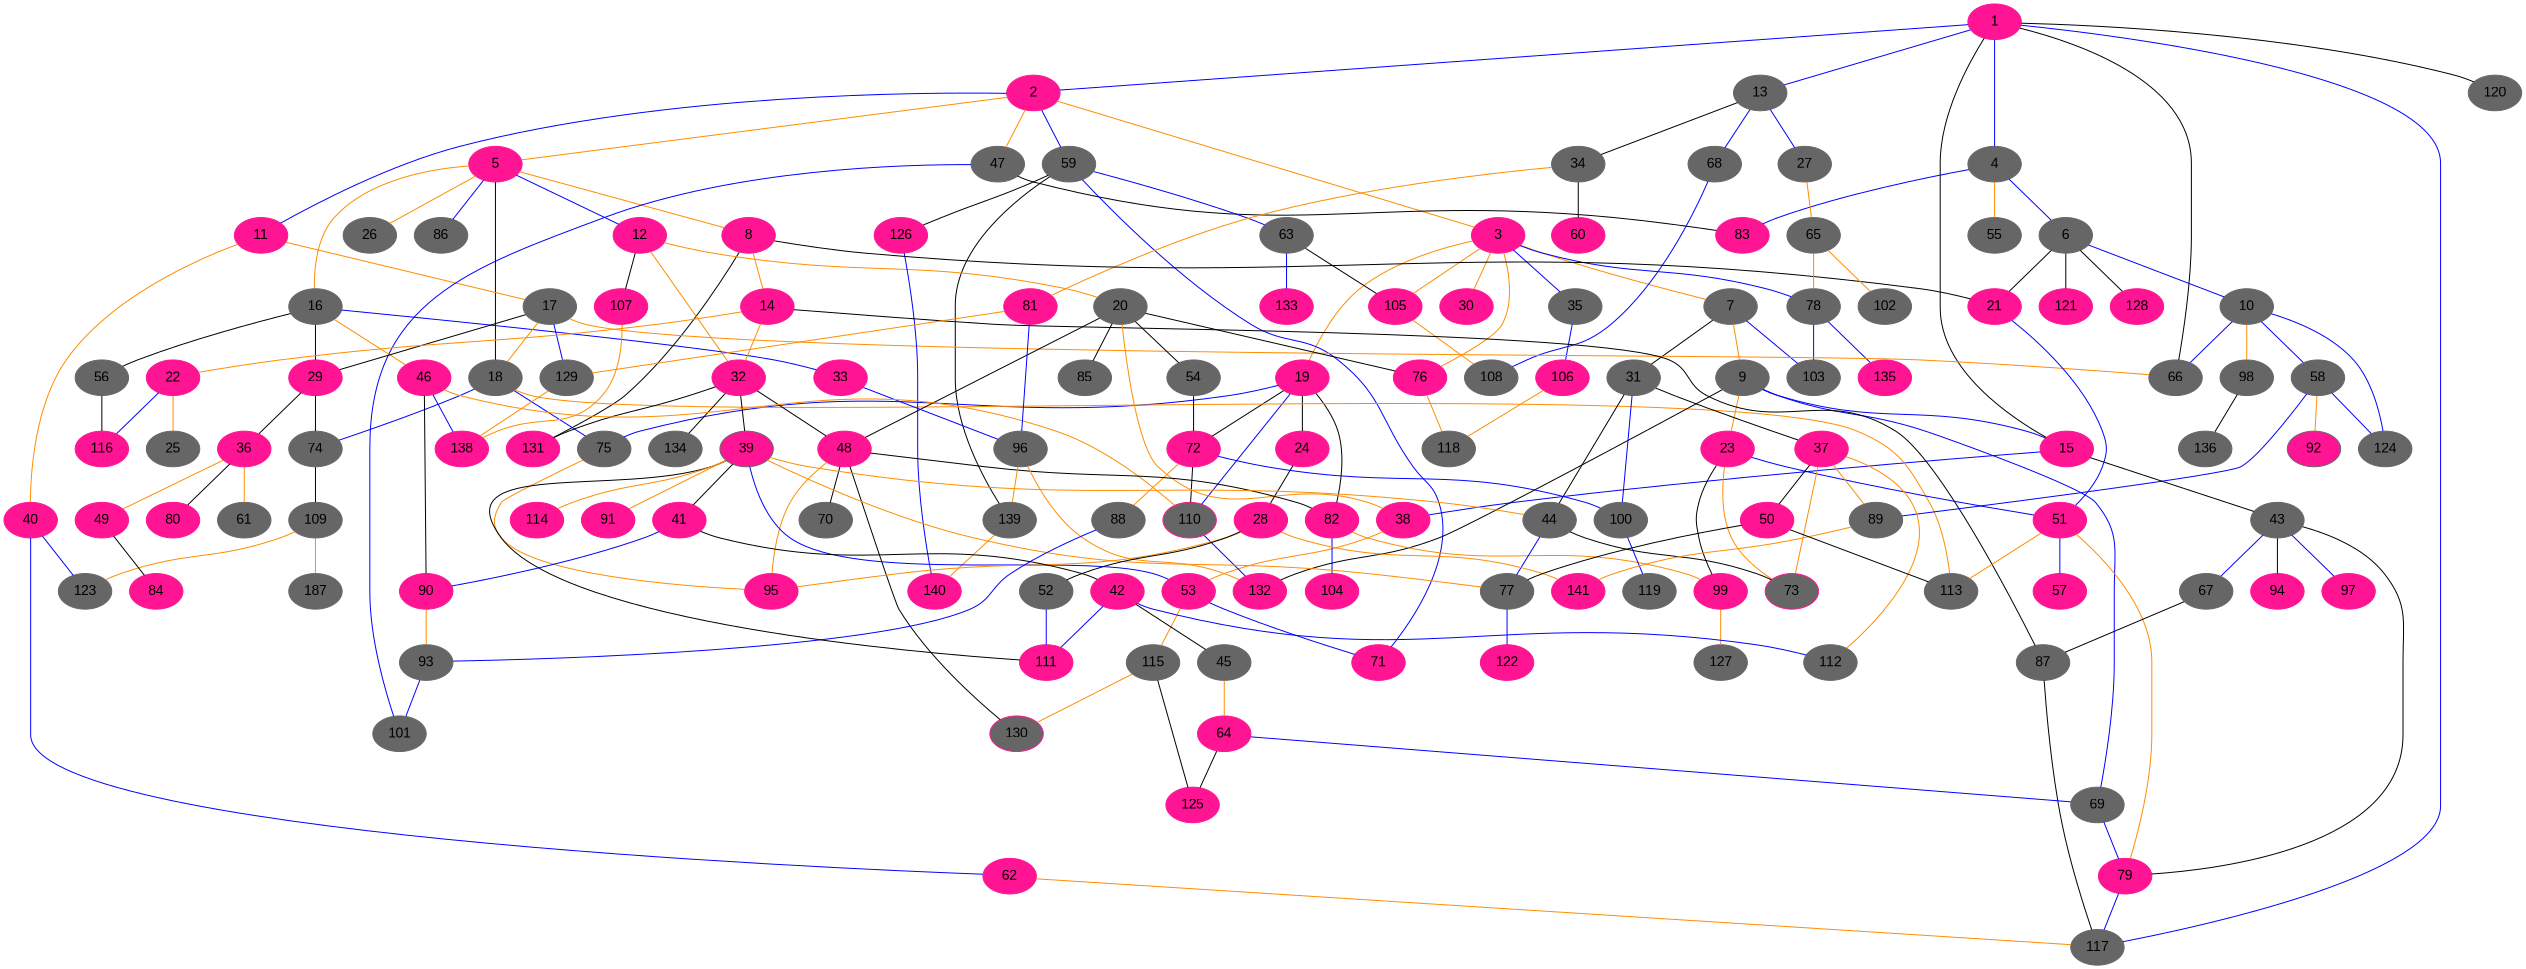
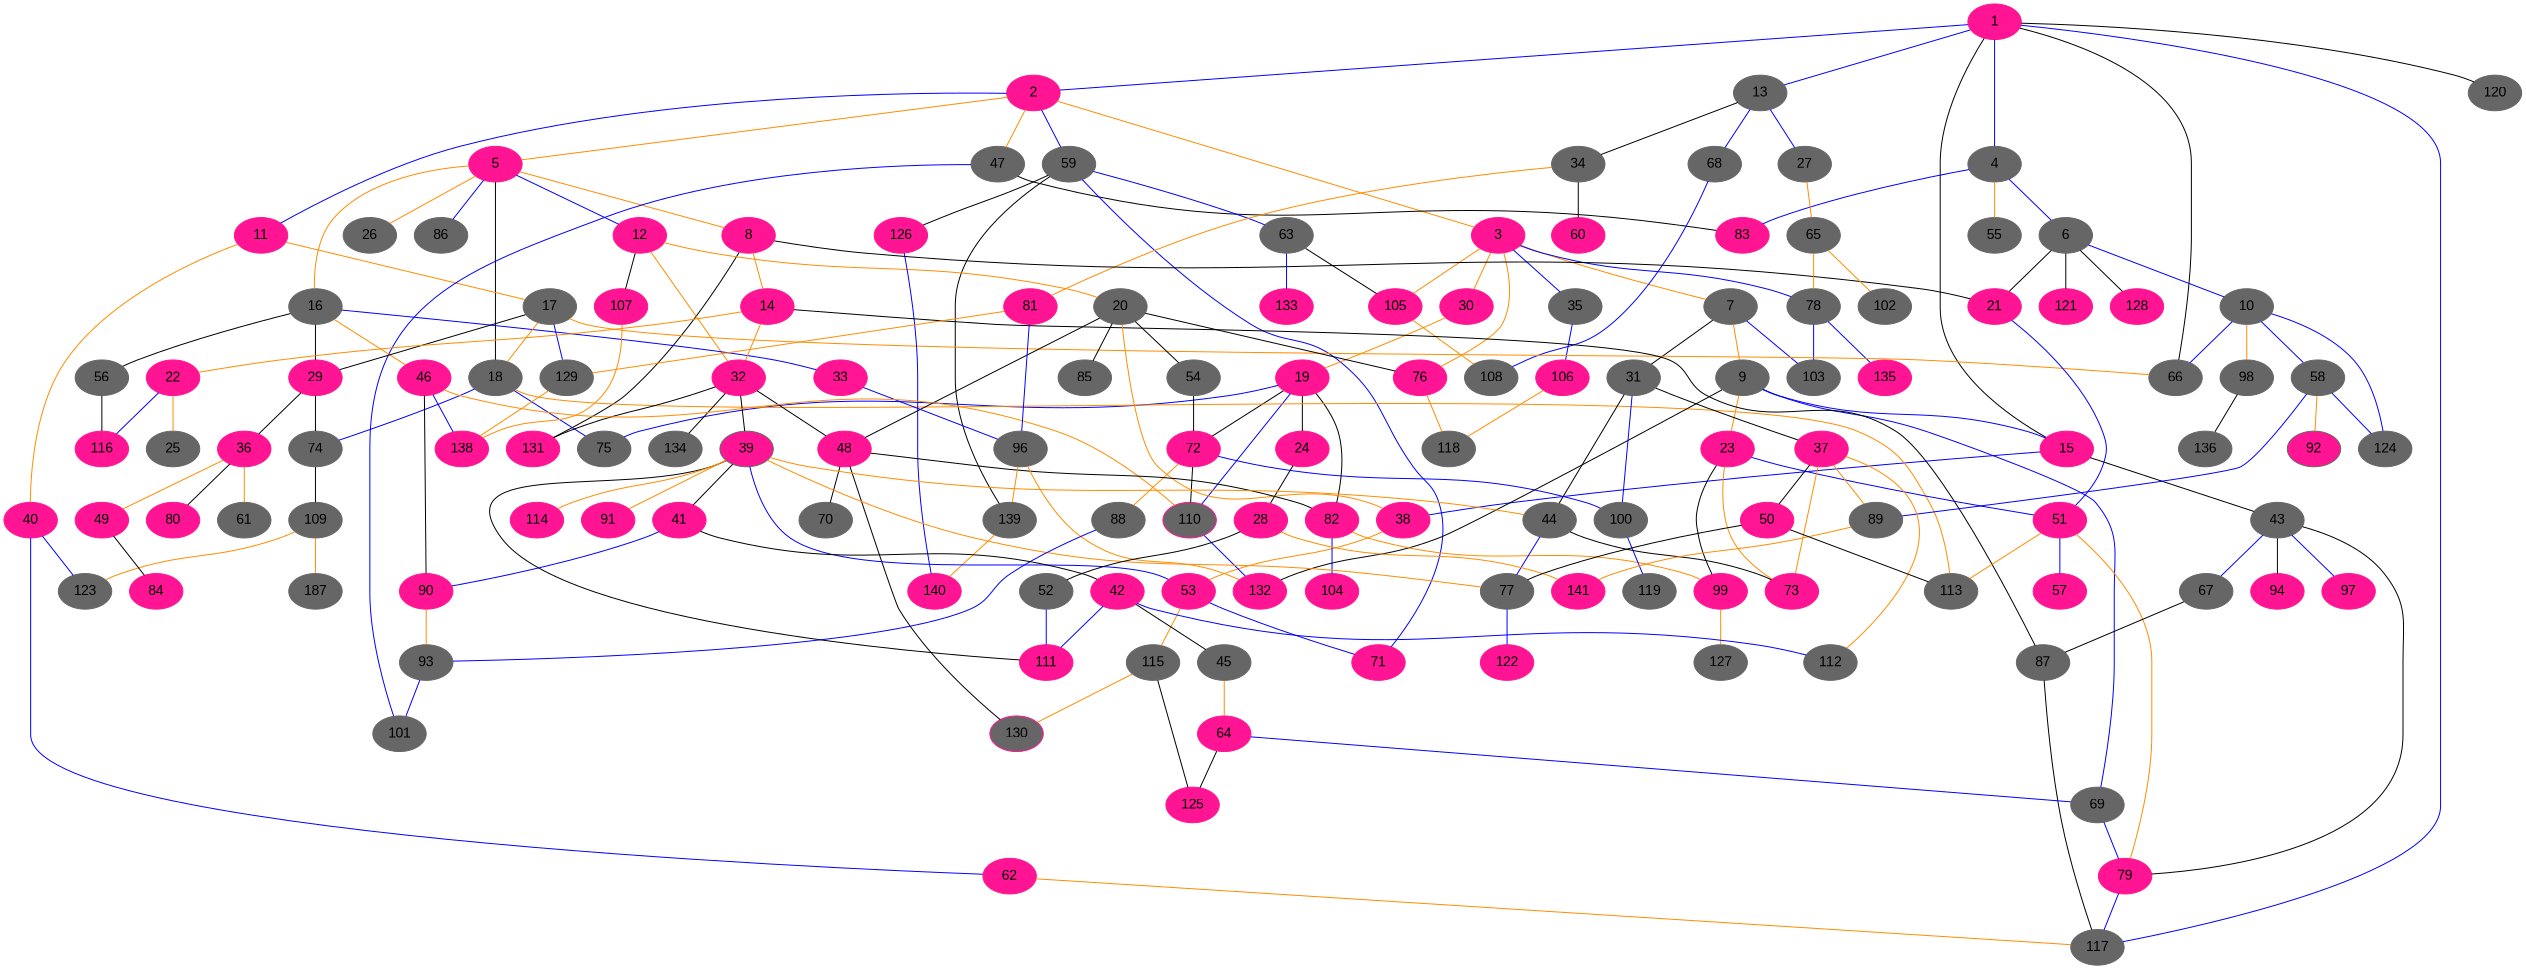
(1374, 278) -> (1386, 344)
(771, 591) -> none
(1792, 591) -> (1792, 591)
